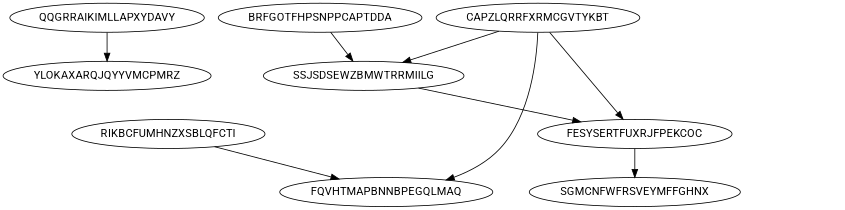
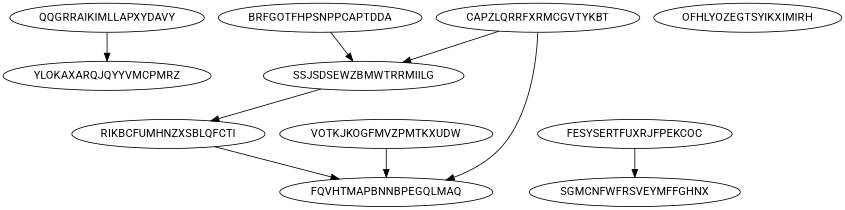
none -> (748, 18)
(584, 73) -> none
(496, 104) -> (270, 104)
none -> (386, 134)
